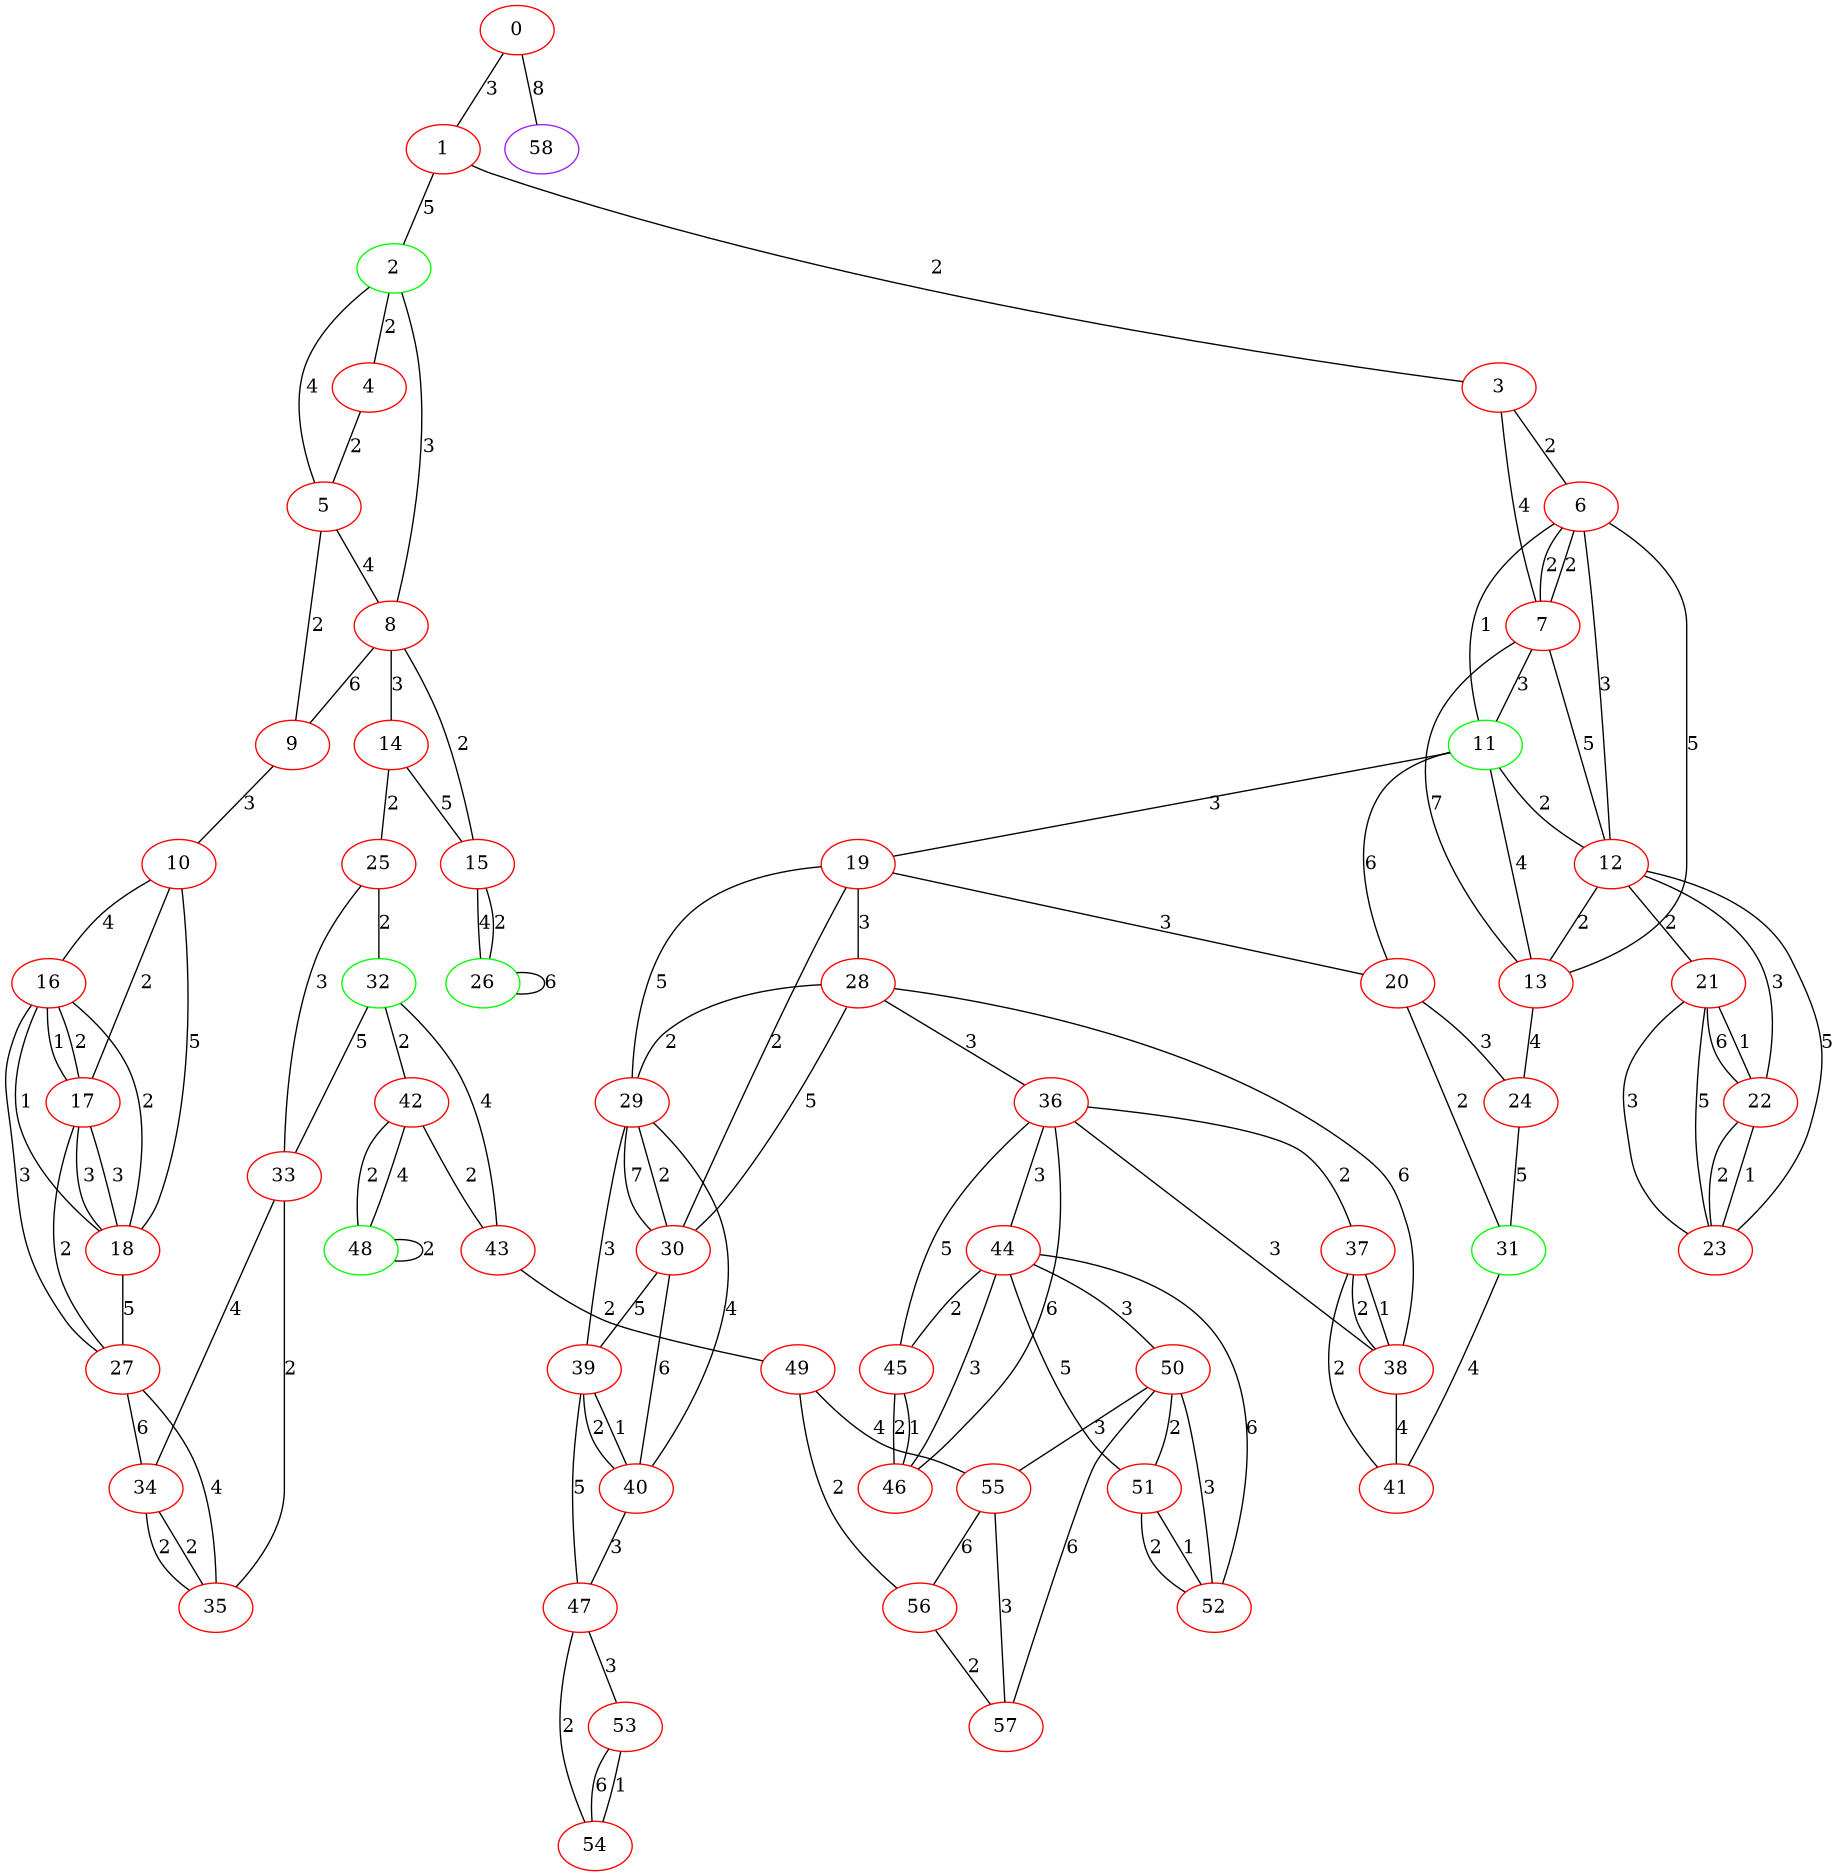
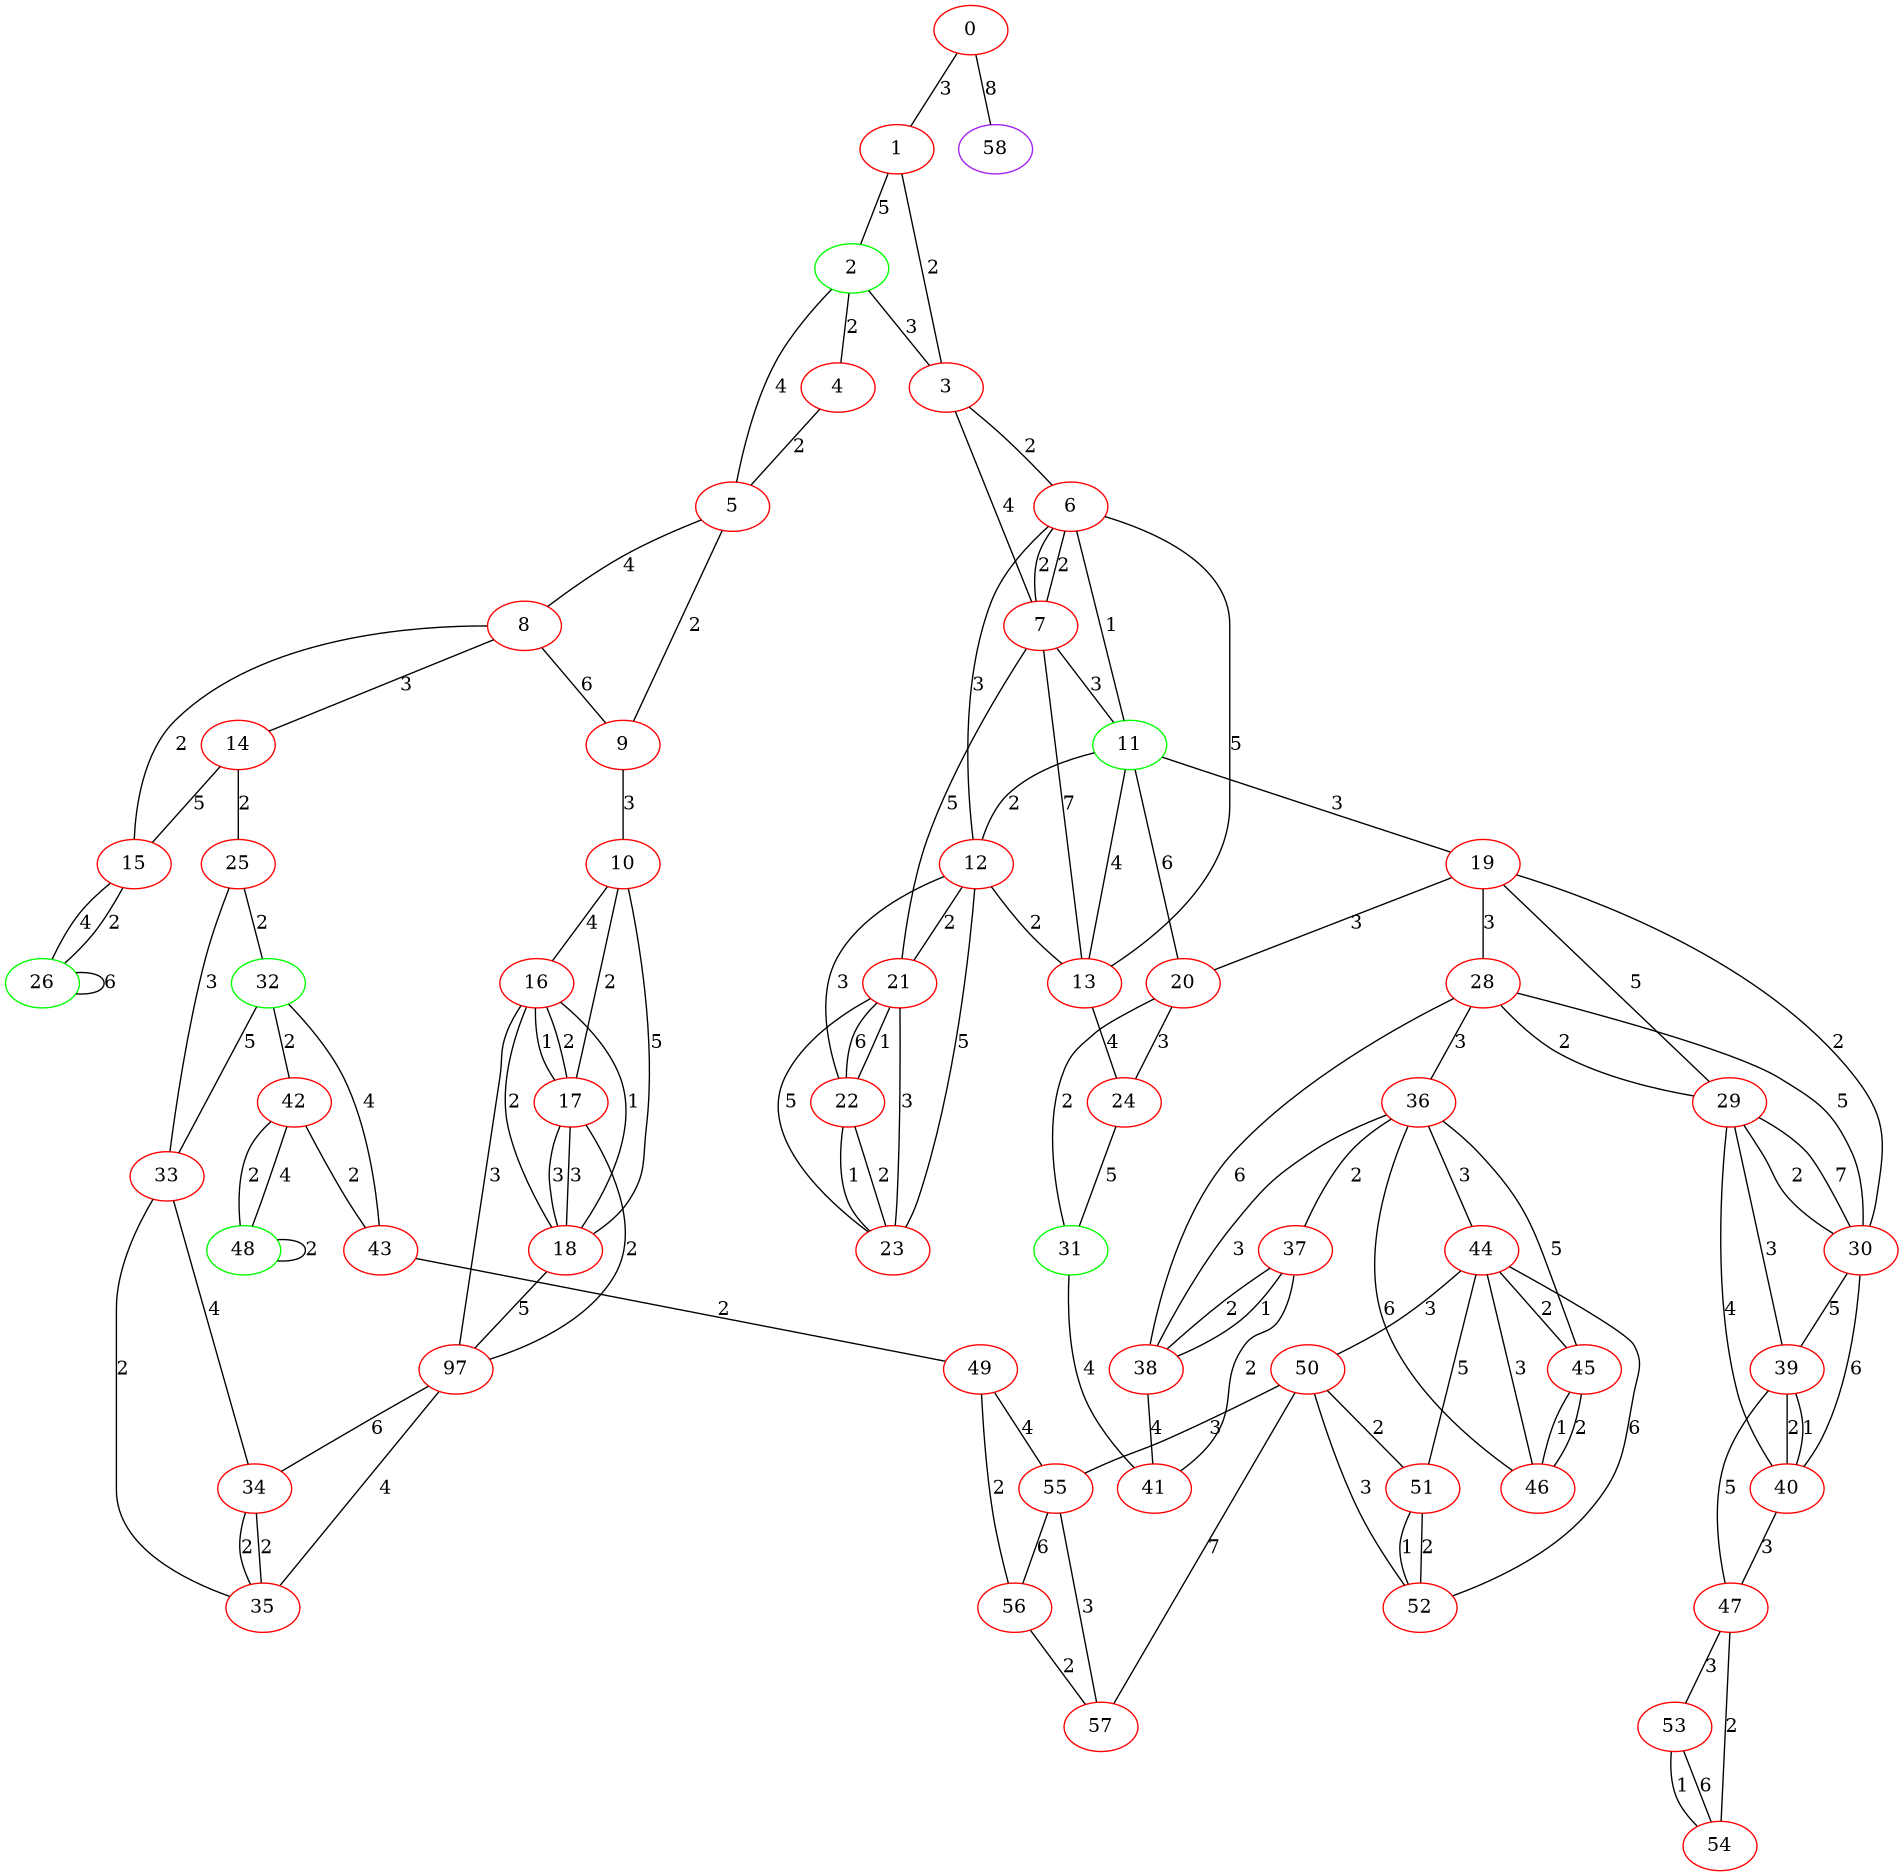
(421, 447) -> (899, 328)
(1577, 745) -> (945, 796)
(123, 1369) -> (456, 1369)
(1073, 1548) -> (1215, 1548)
